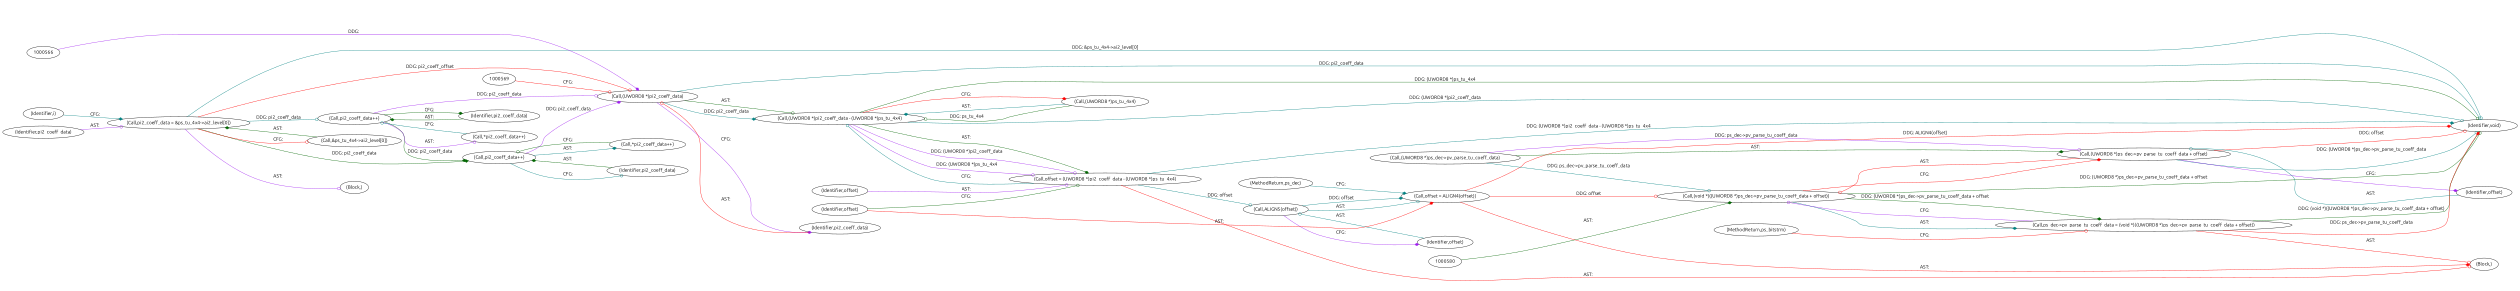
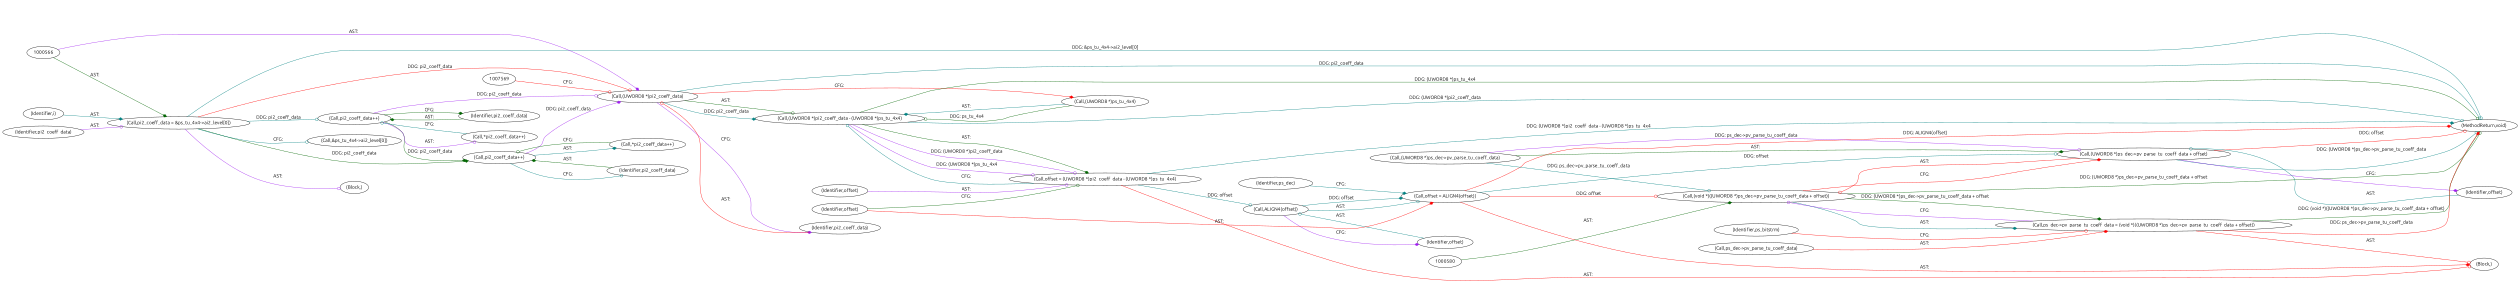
(354, 32) -> (354, 32)
(430, 67) -> (430, 67)
(499, 79) -> (499, 79)
(962, 98) -> (881, 88)
(96, 115) -> (96, 115)
(2484, 126) -> (2484, 126)
(273, 133) -> (108, 86)
(256, 142) -> (256, 142)
none -> (1766, 165)
(1276, 183) -> (1276, 183)
(1276, 209) -> (1276, 209)
(1756, 230) -> (1756, 230)
none -> (1756, 248)
